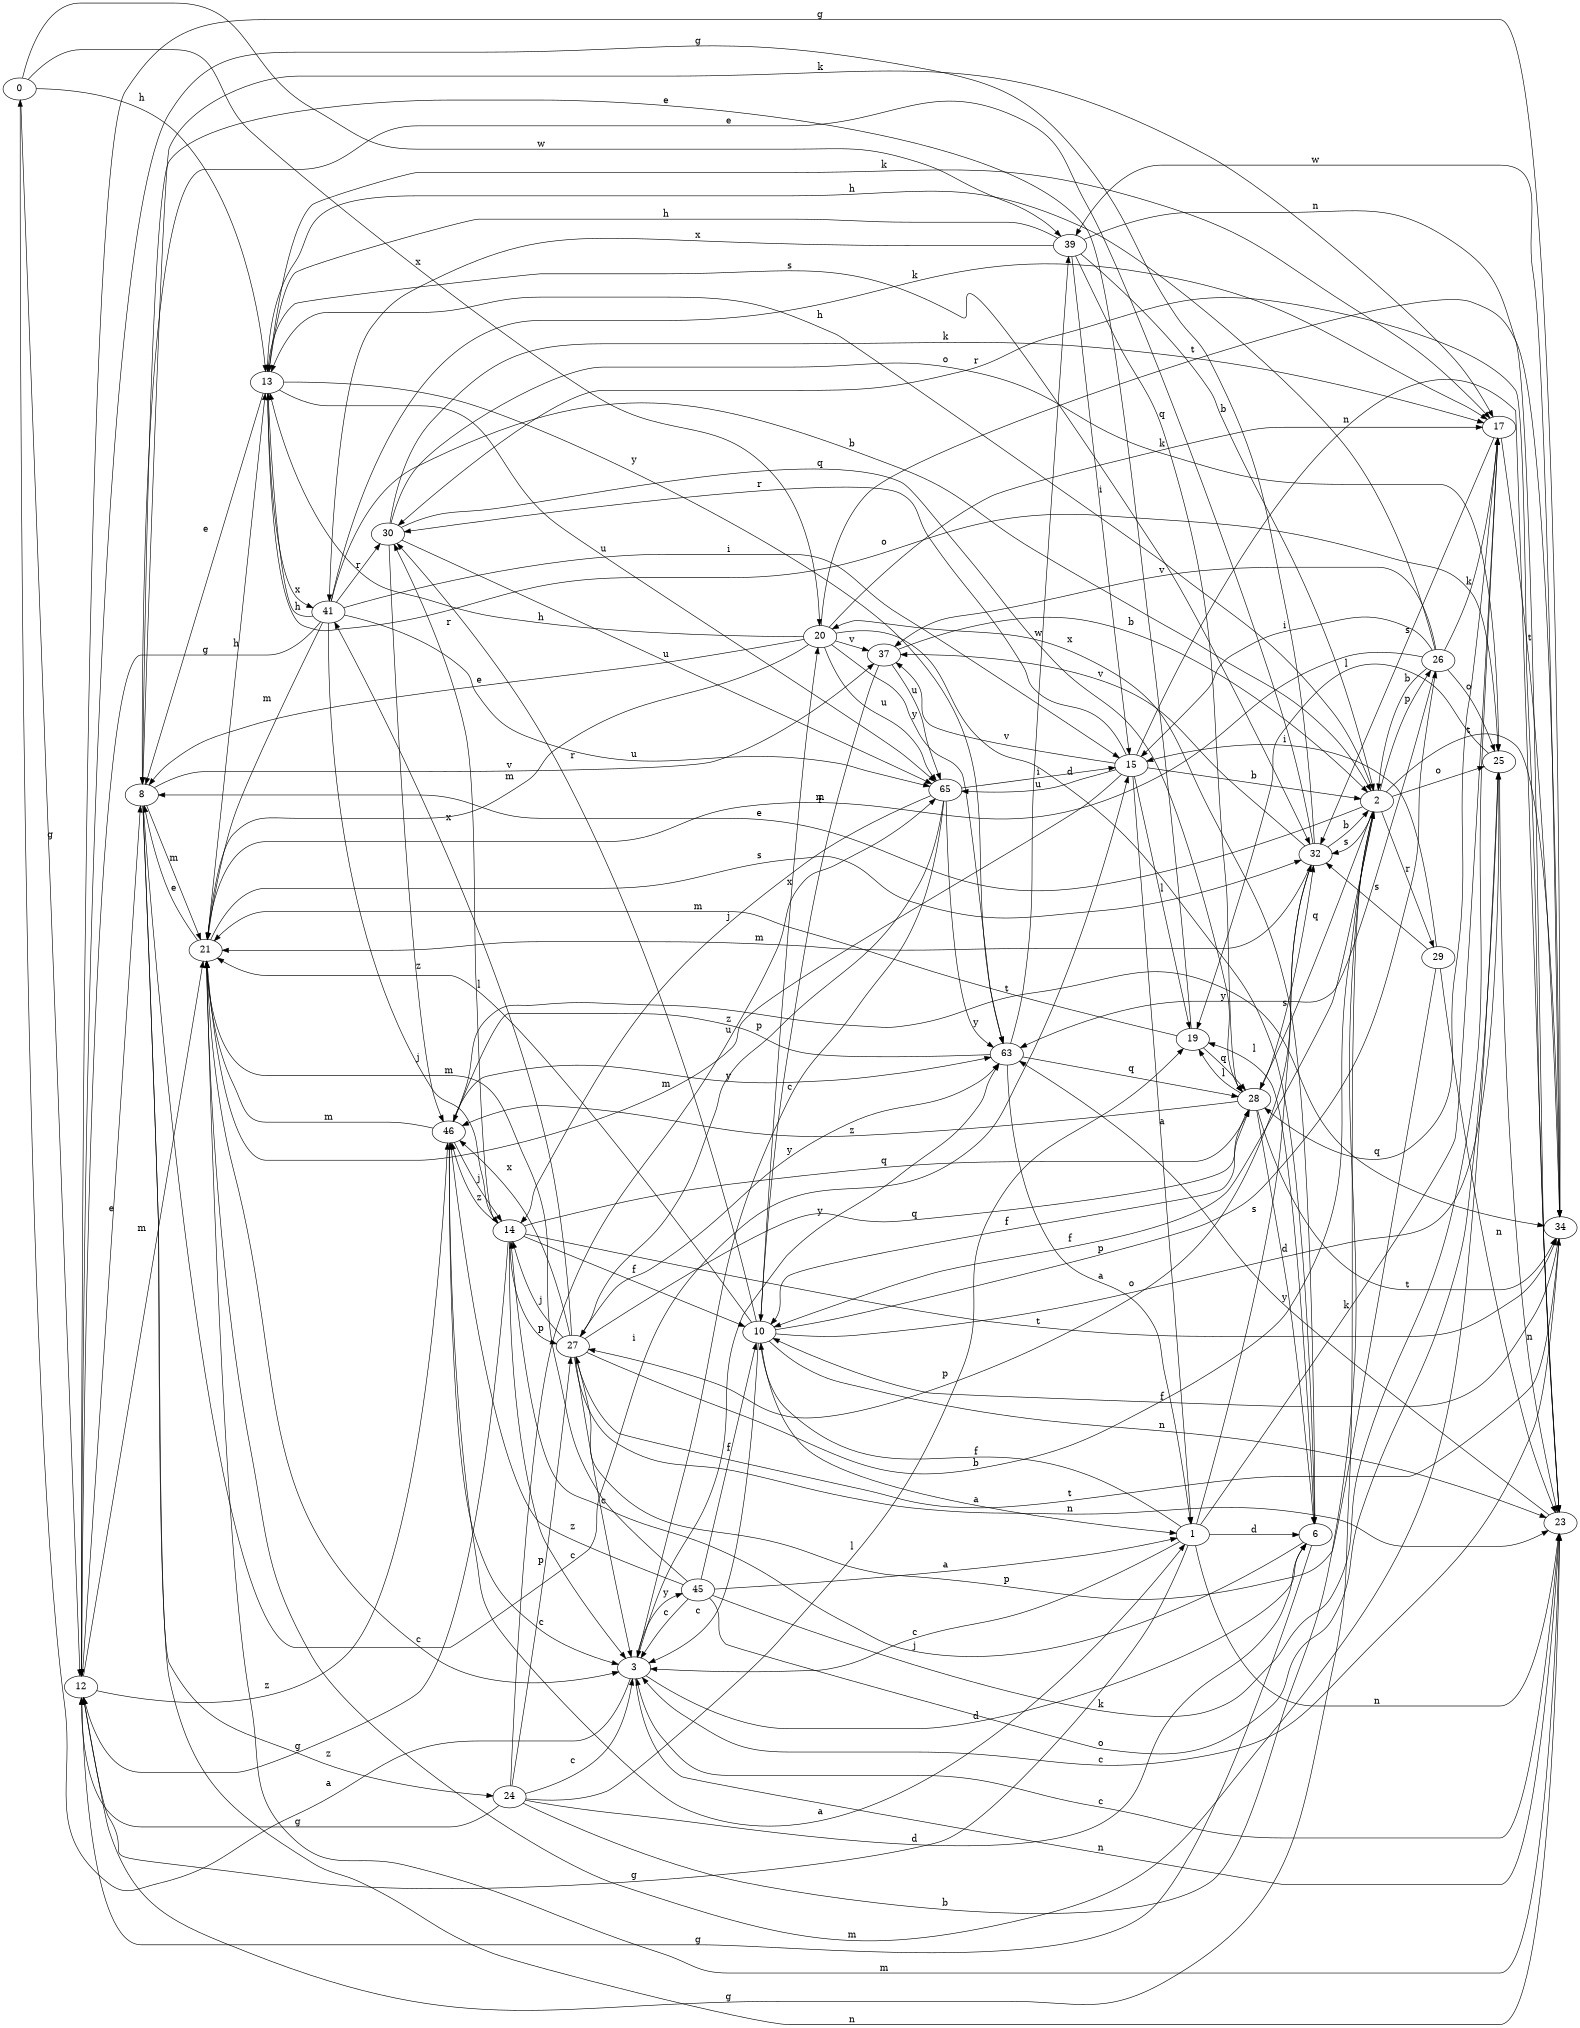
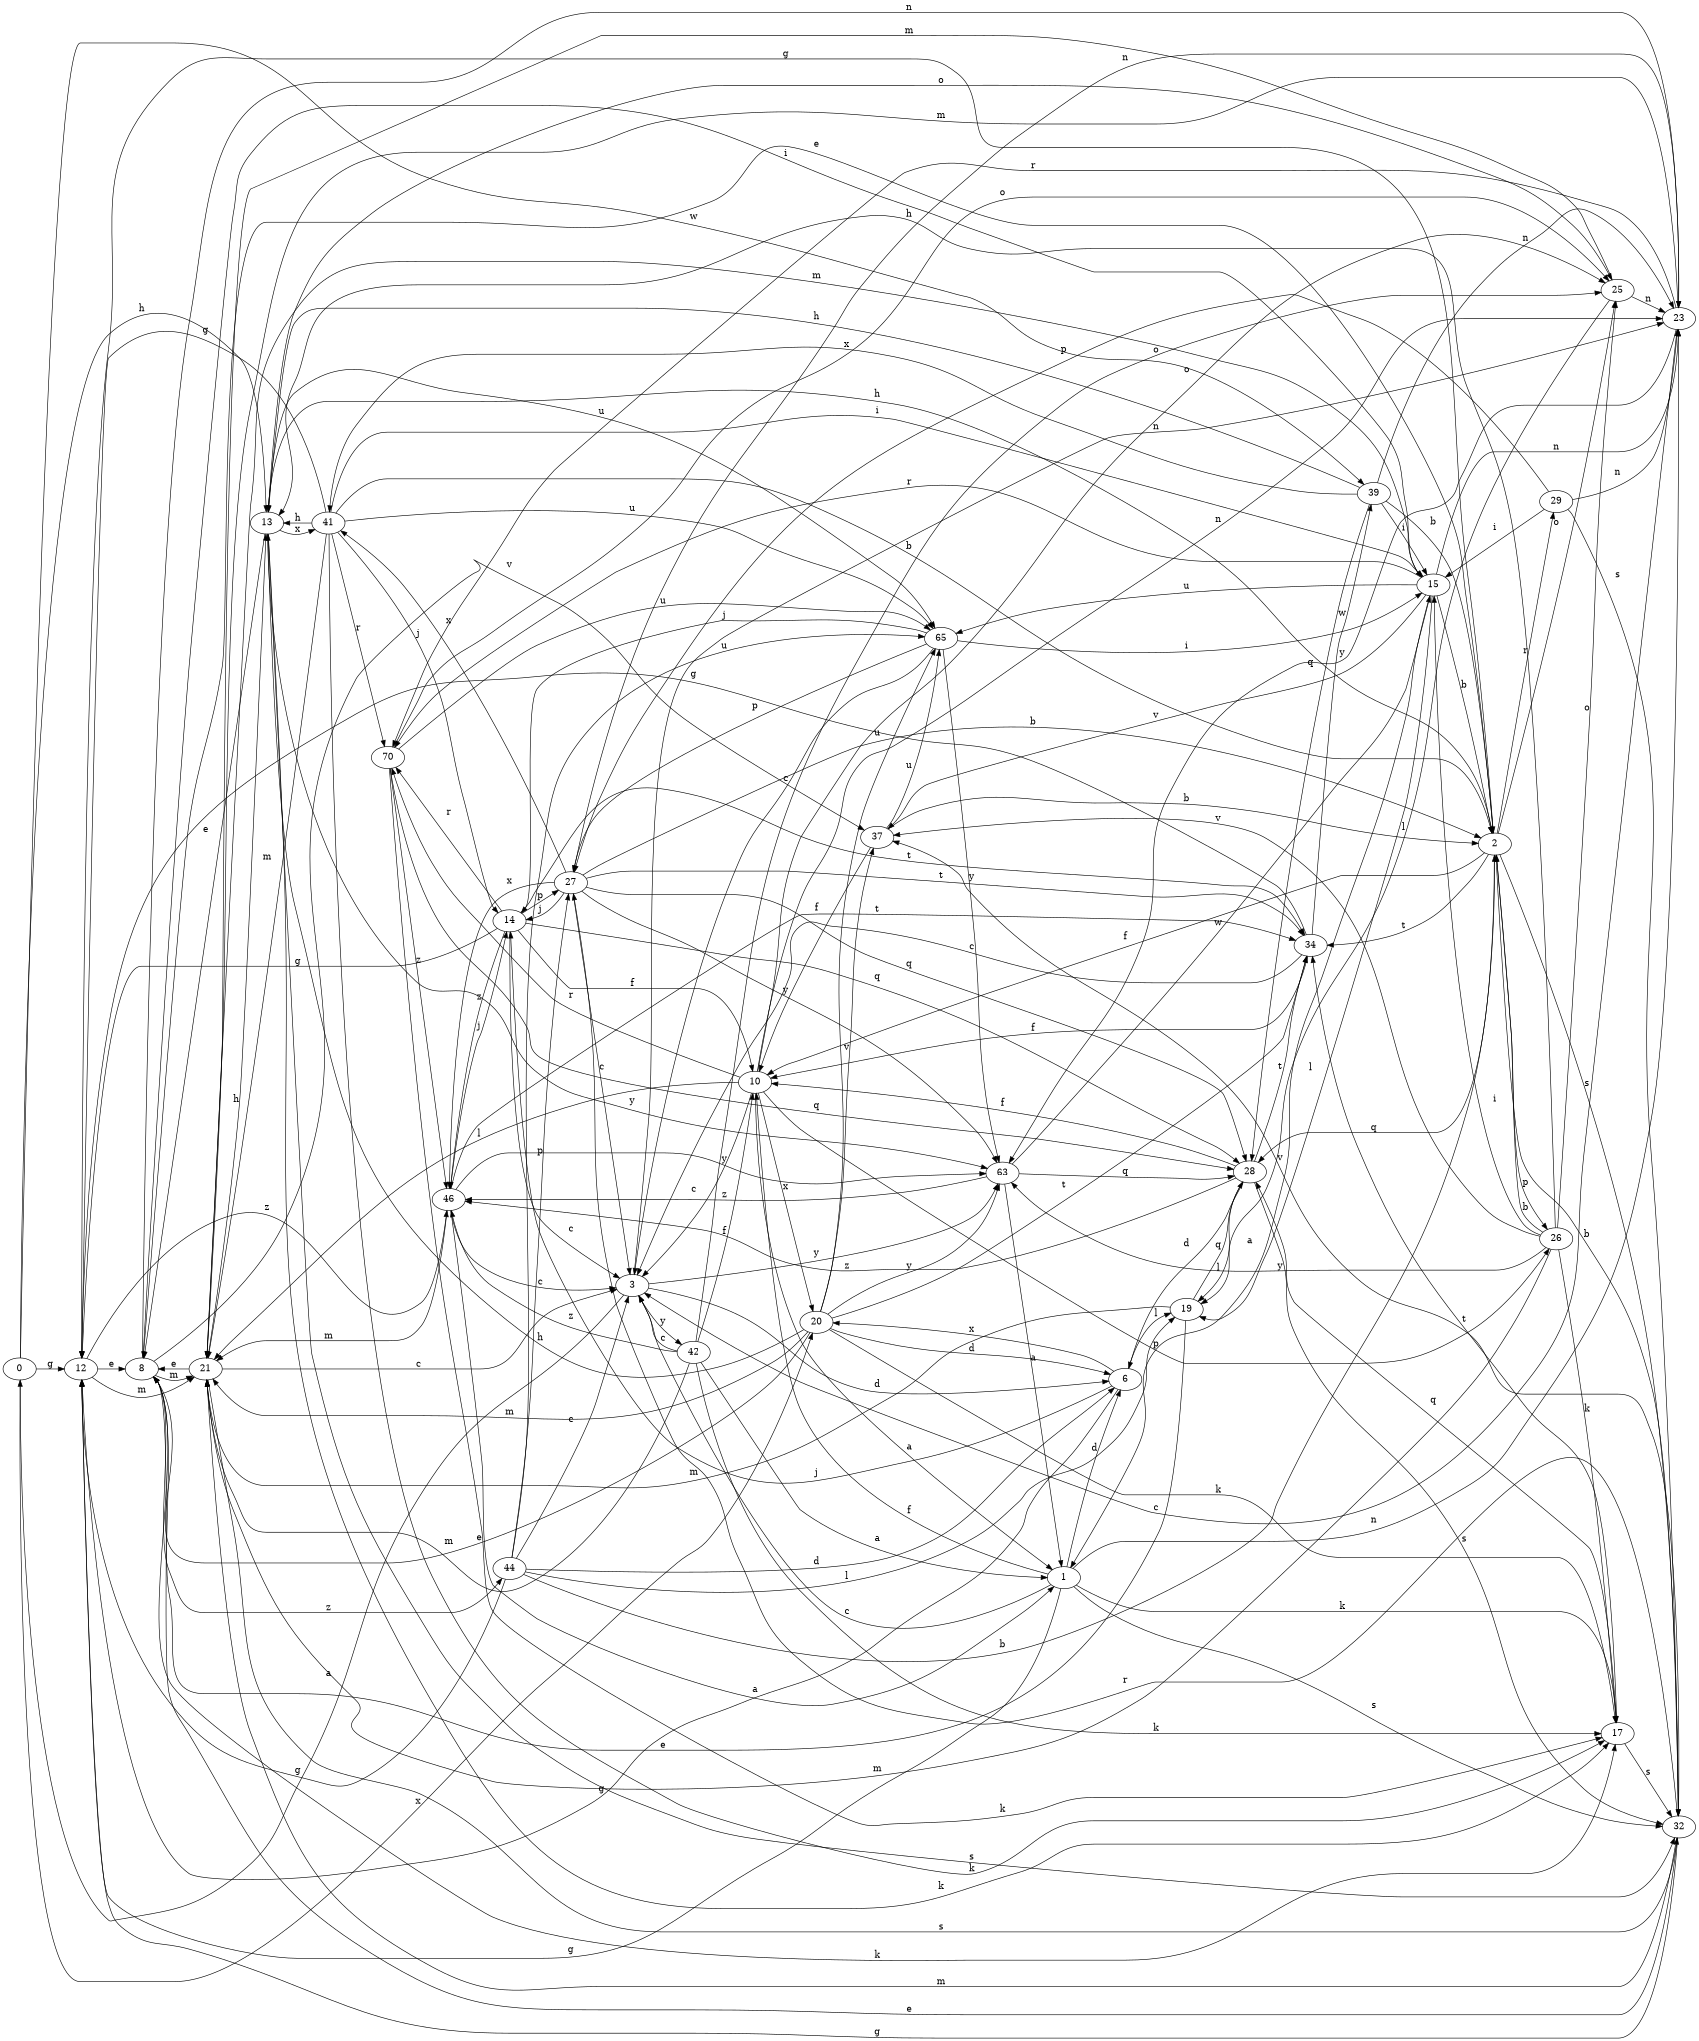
(388, 534) -> (388, 758)
(1041, 654) -> (1224, 926)
(945, 1374) -> (1125, 1681)
(698, 1590) -> (694, 1352)
(510, 1797) -> (510, 1568)
